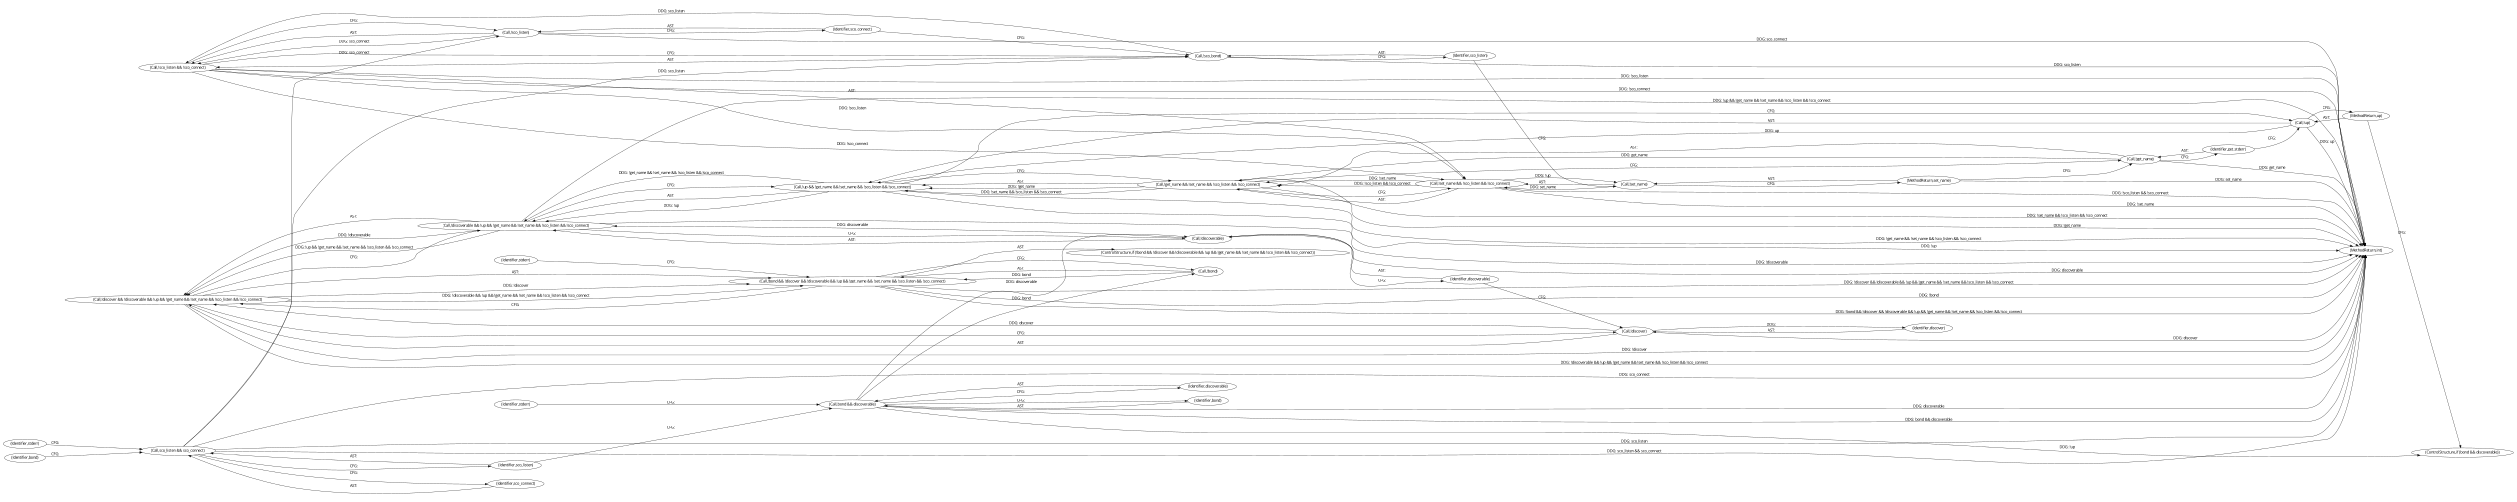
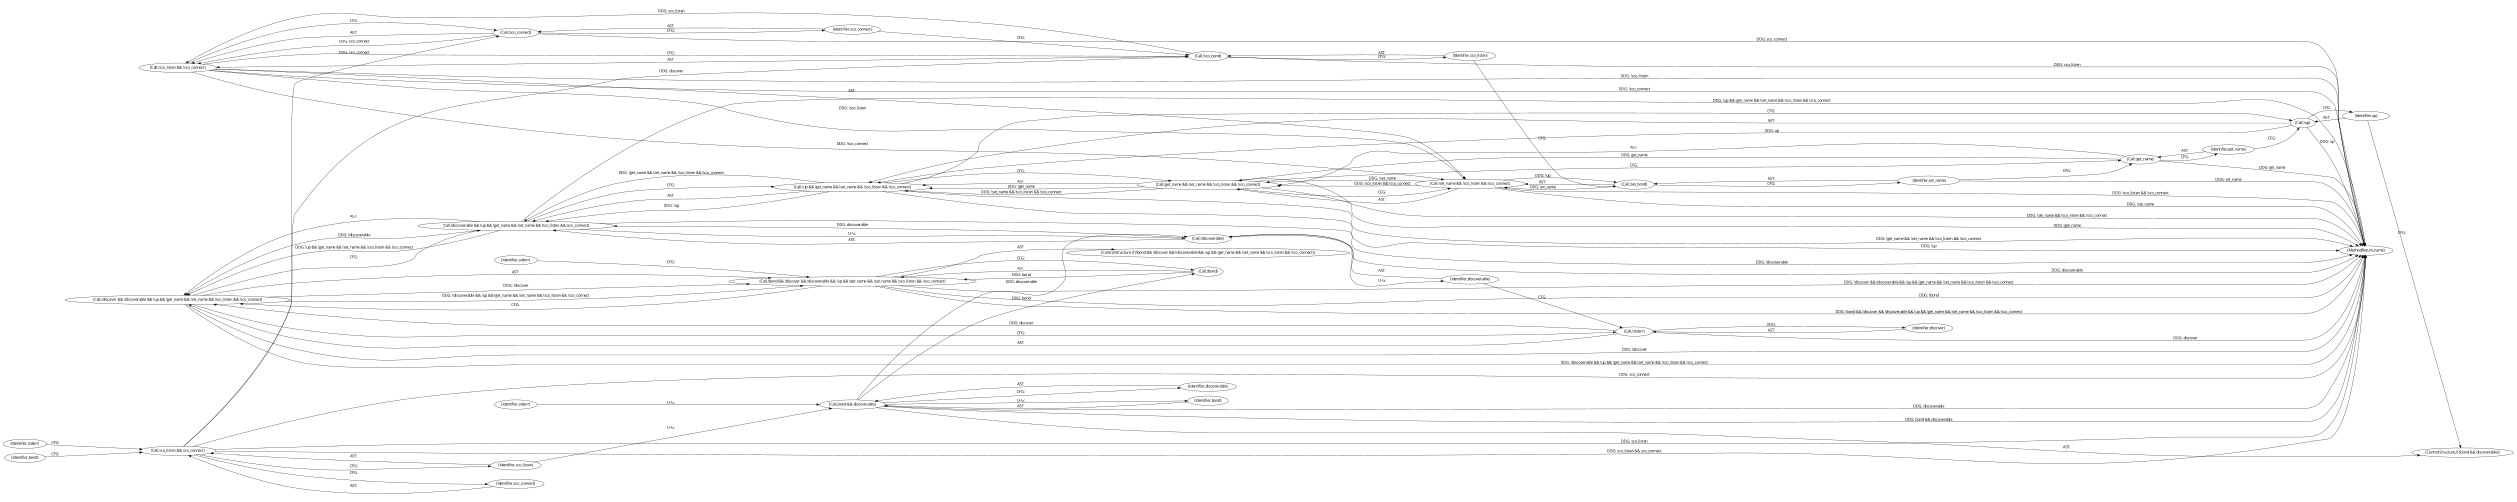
(516, 33) -> (516, 33)
(671, 71) -> (671, 71)
(2366, 116) -> (2366, 116)
(2228, 150) -> (2228, 150)
(1929, 181) -> (1929, 181)
(1634, 185) -> (1634, 185)
(2366, 251) -> (2366, 251)
(1634, 332) -> (1634, 332)
(2067, 447) -> (2067, 447)
